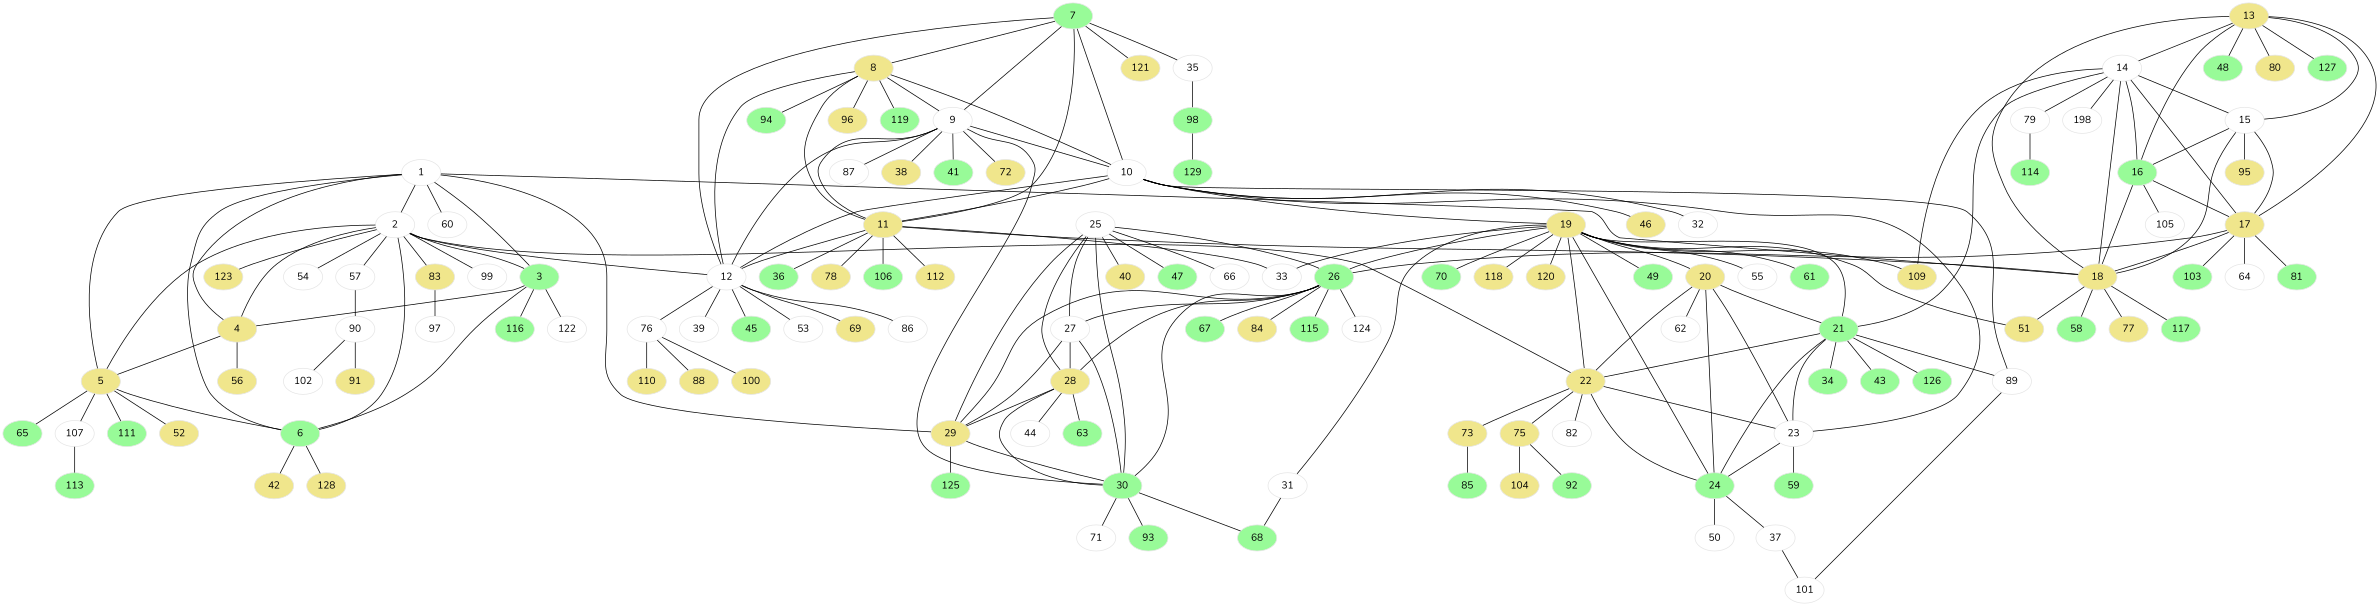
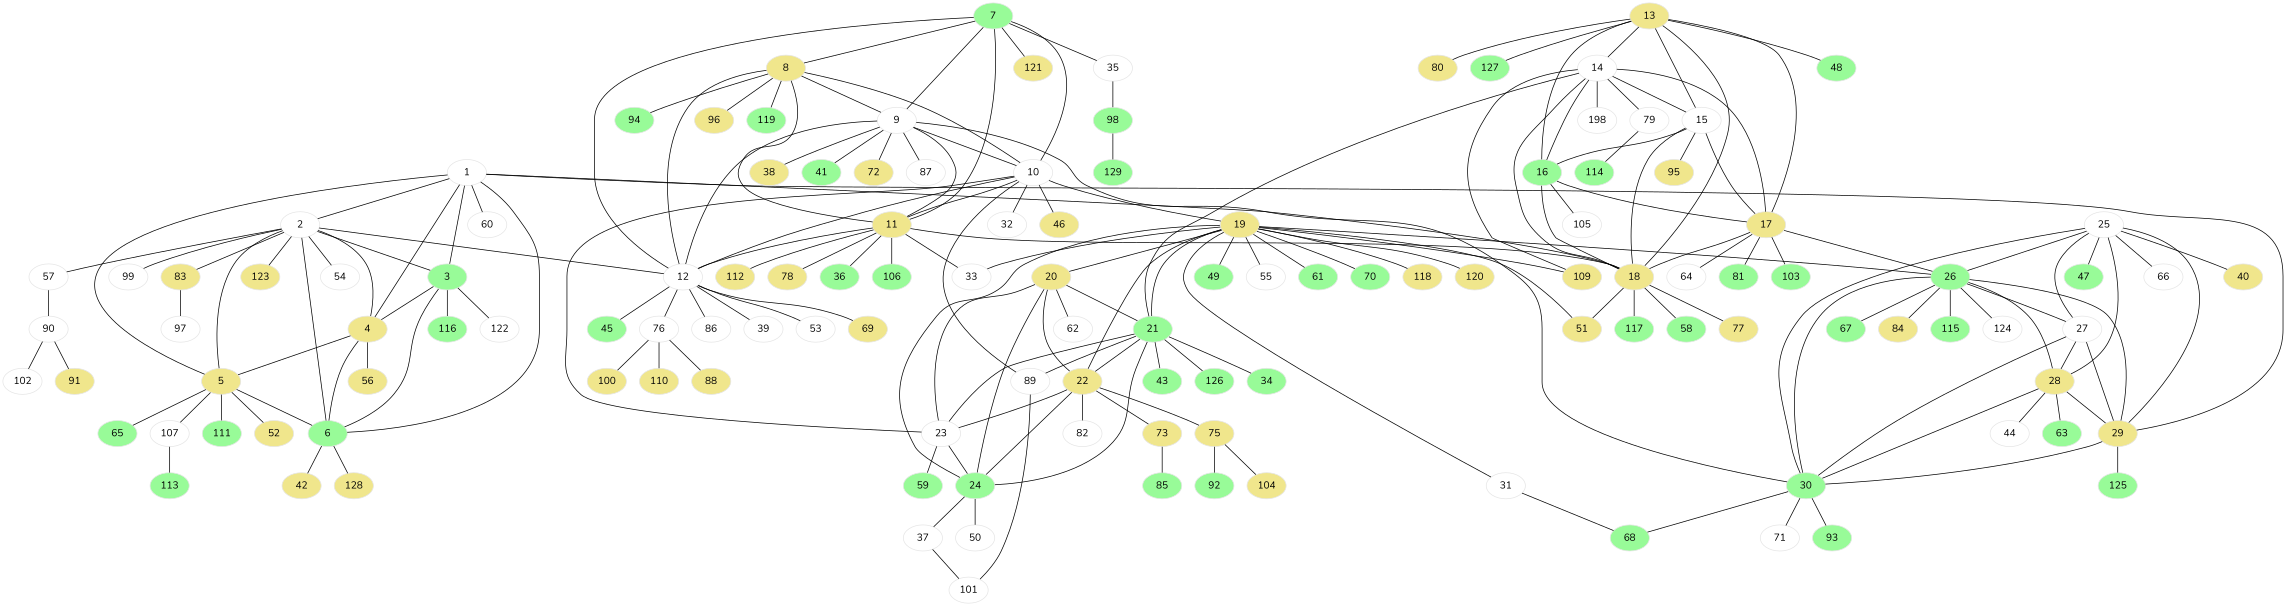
(973, 247) -> none
none -> (338, 378)
